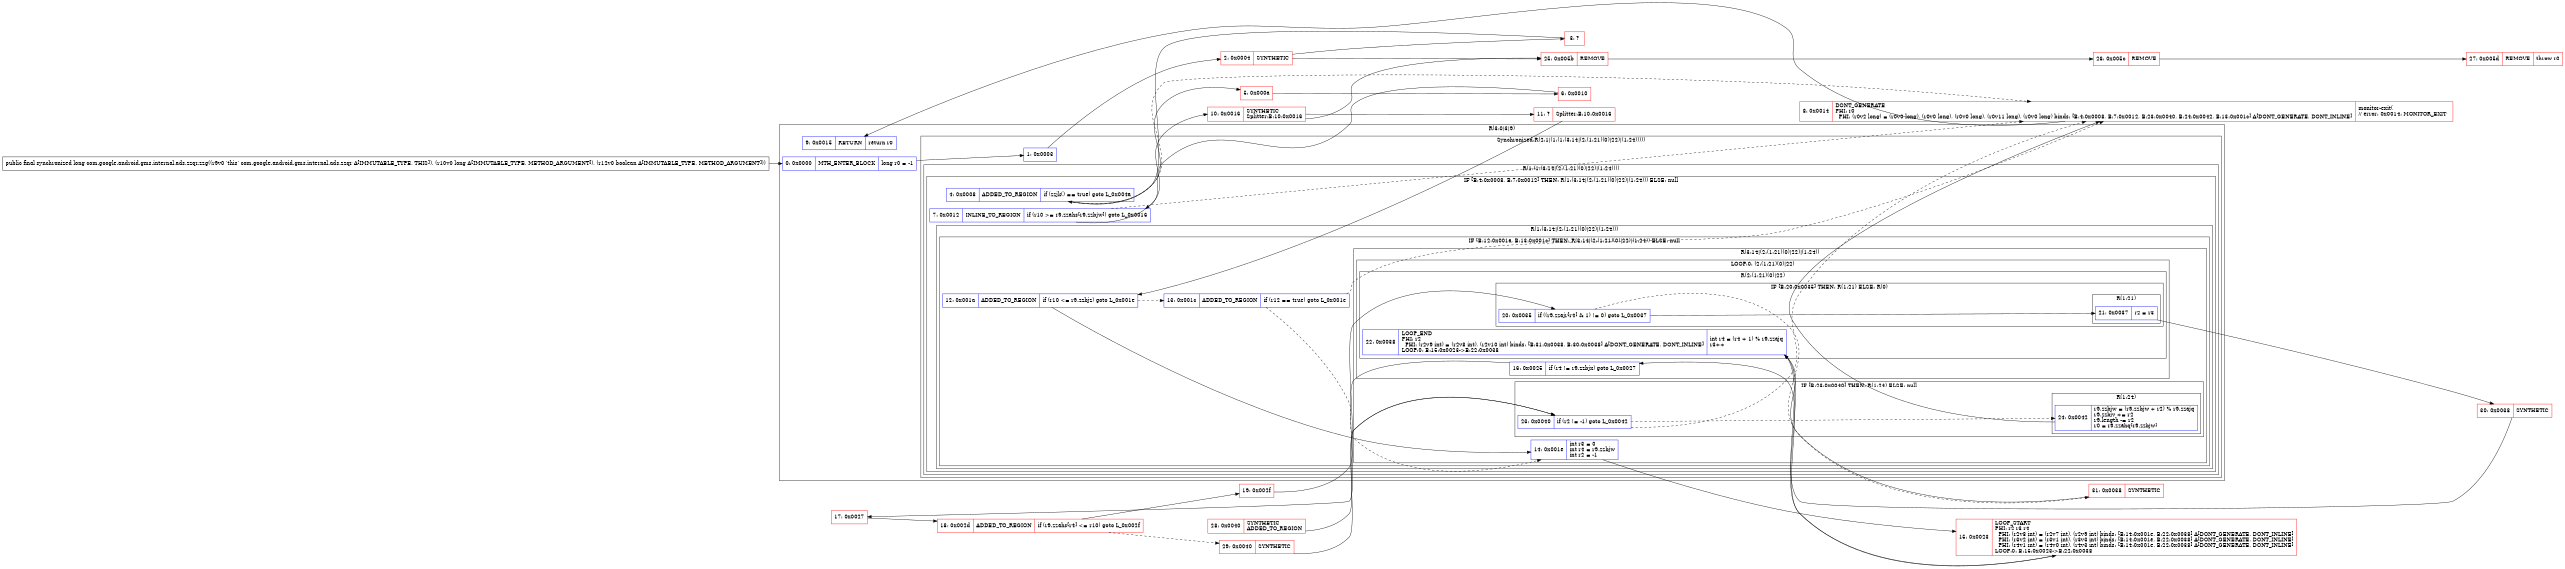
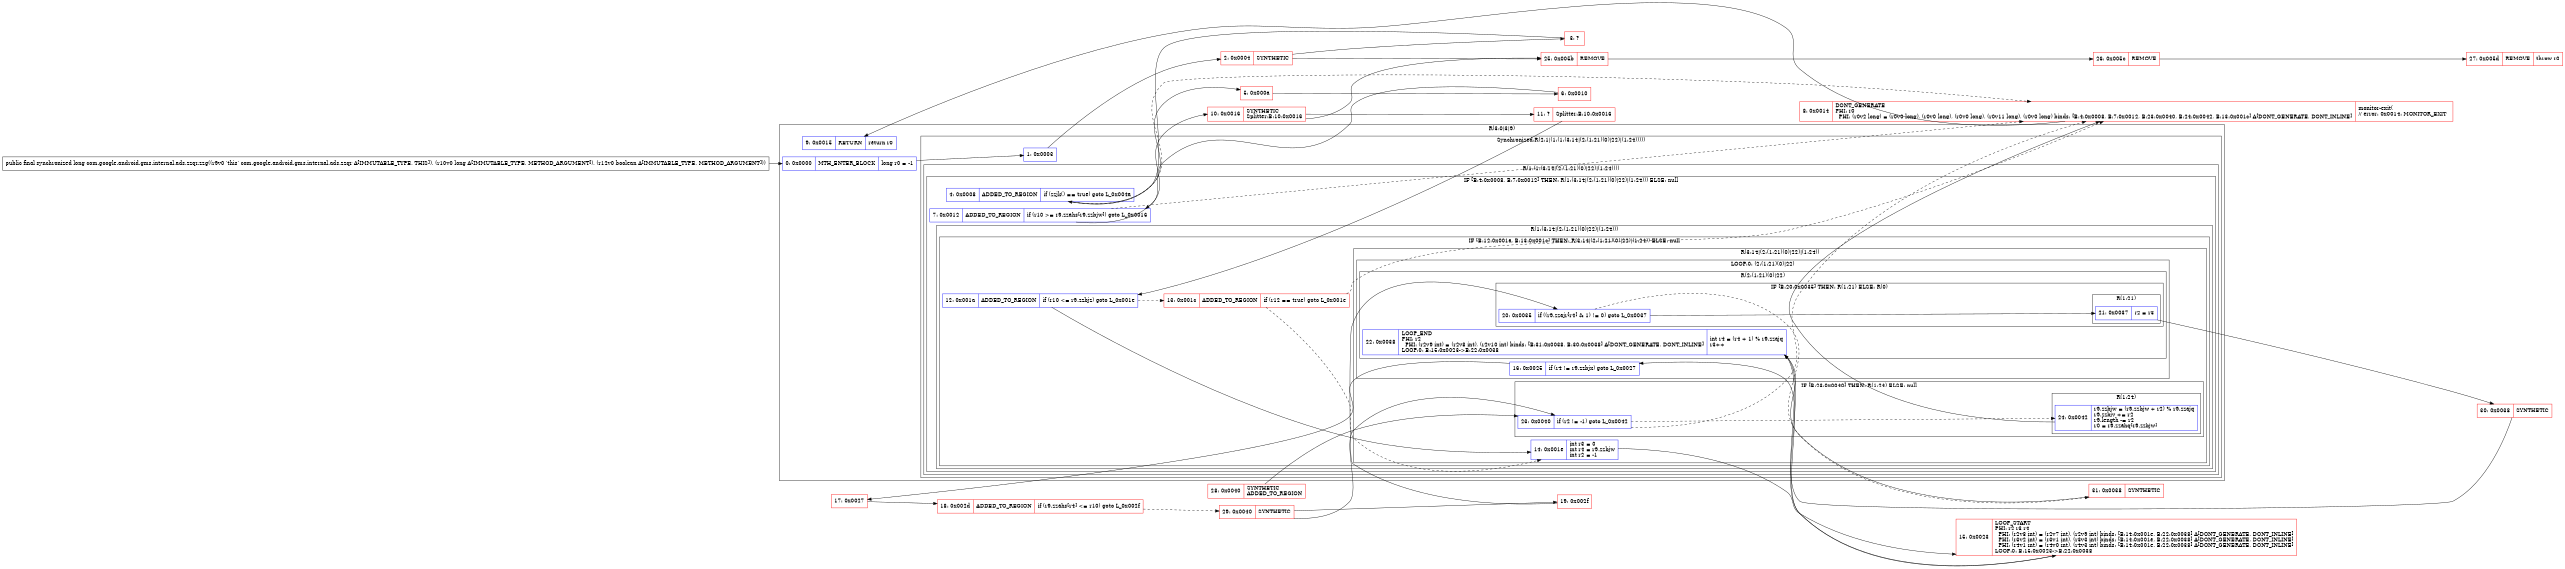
(993, 215) -> (993, 215)
(1257, 301) -> (1257, 301)
(1159, 507) -> (1424, 507)
